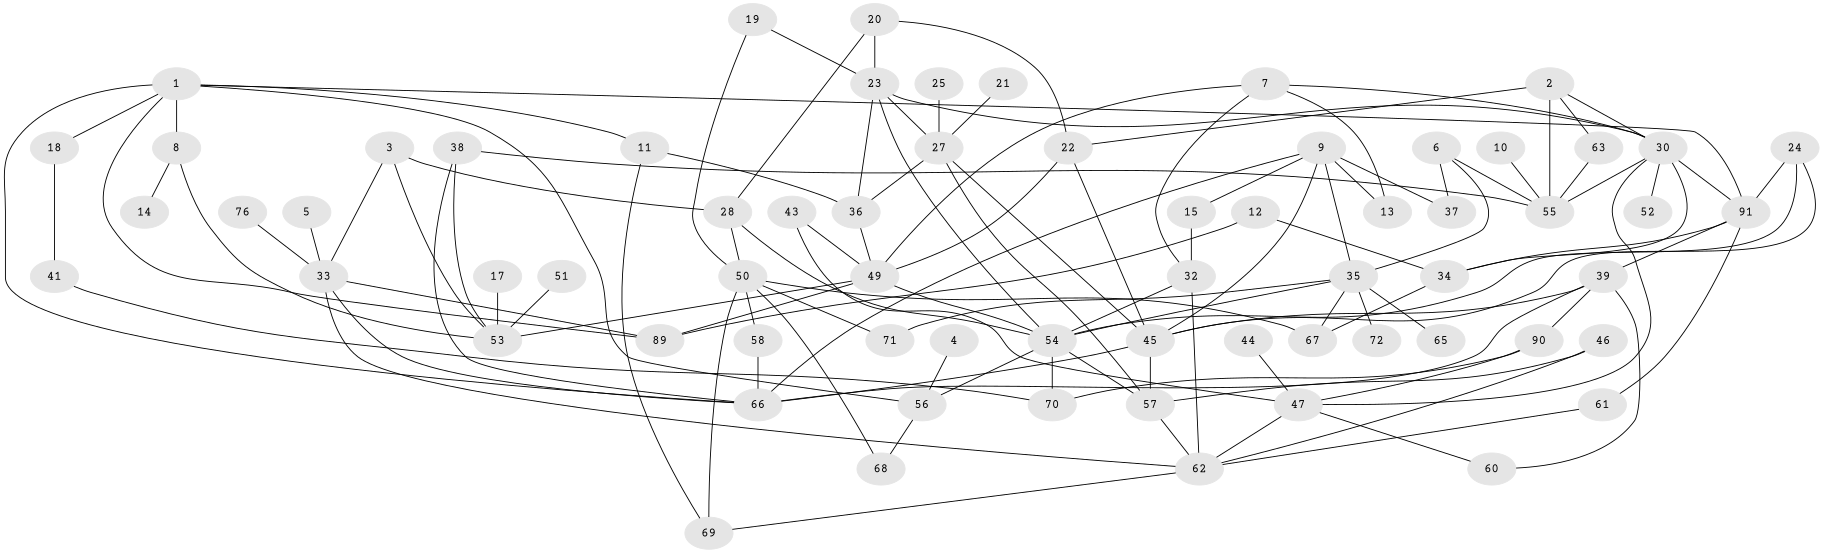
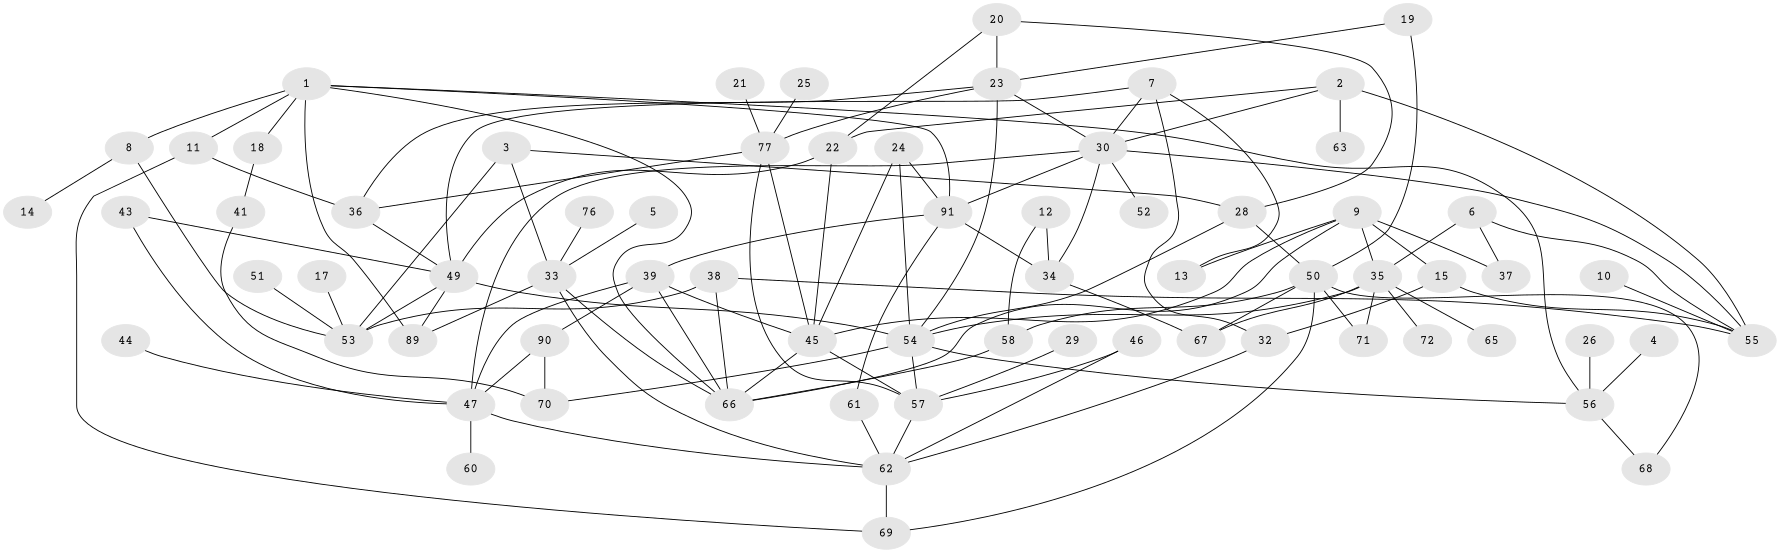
(939, 148) -> (765, 148)
(1574, 180) -> (1617, 310)
(962, 288) -> (1014, 273)
(1124, 307) -> none
none -> (1073, 341)
none -> (1590, 341)
(1635, 418) -> (529, 315)
